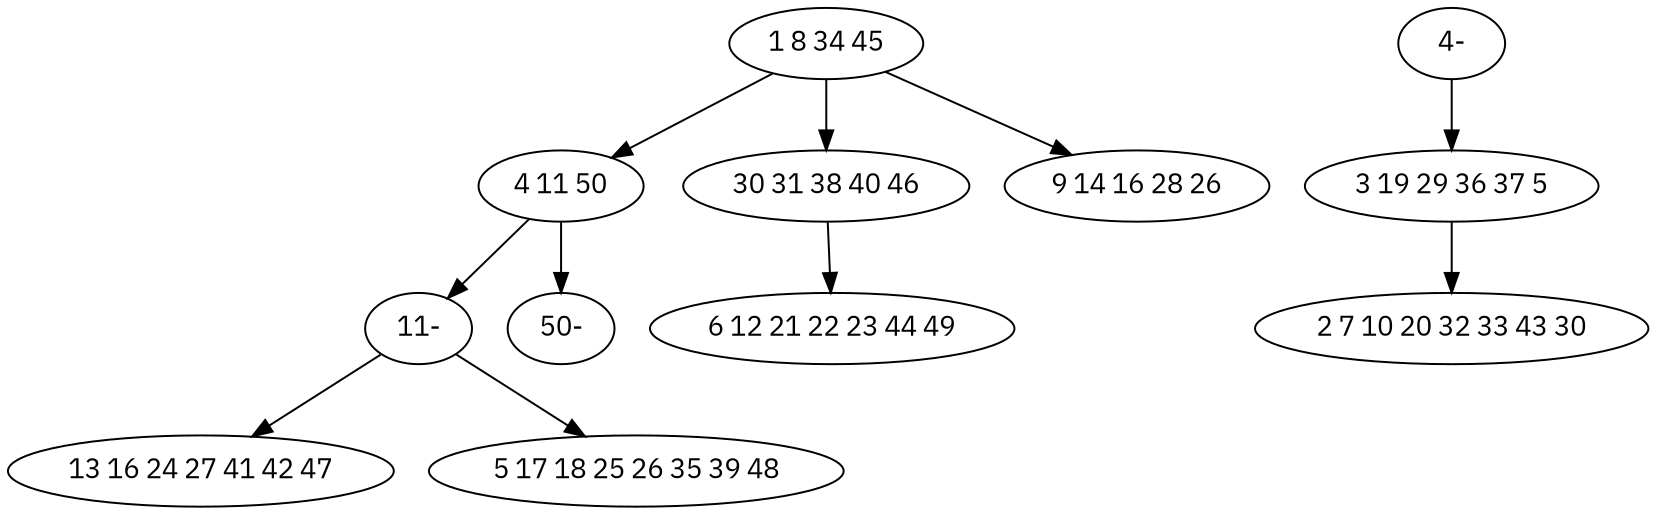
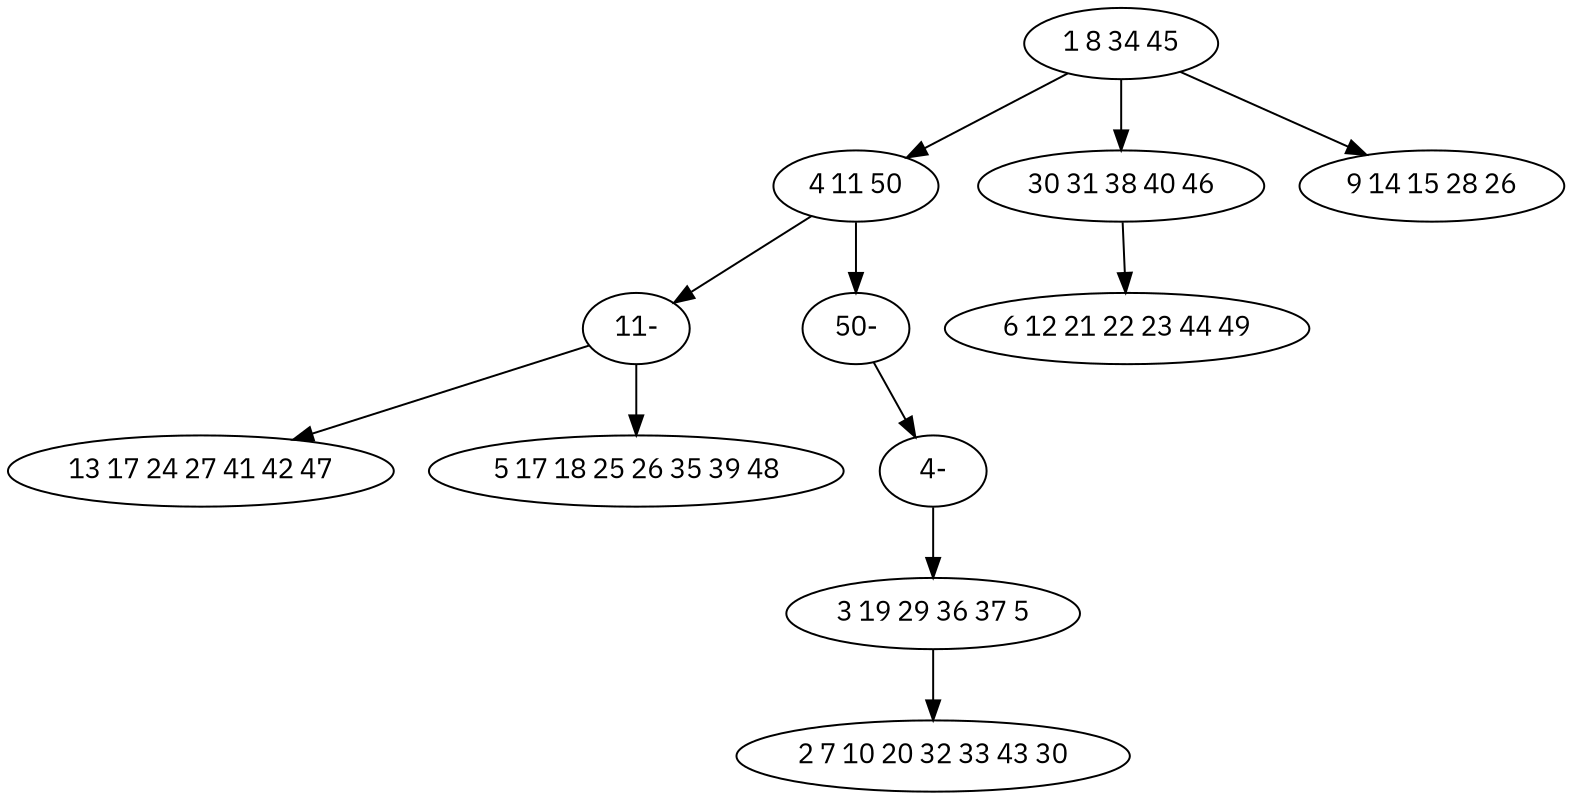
(1137, 186) -> (1432, 186)
none -> (890, 391)
(201, 471) -> (201, 471)
